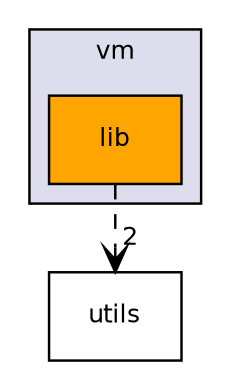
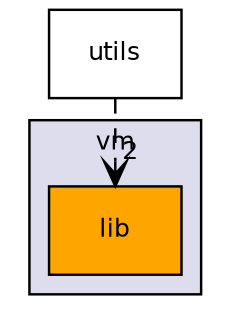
(115, 219) -> (115, 135)
